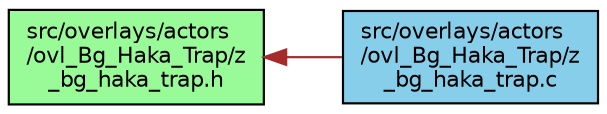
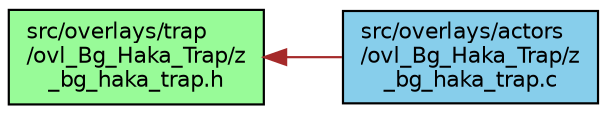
(136, 57) -> (136, 57)
